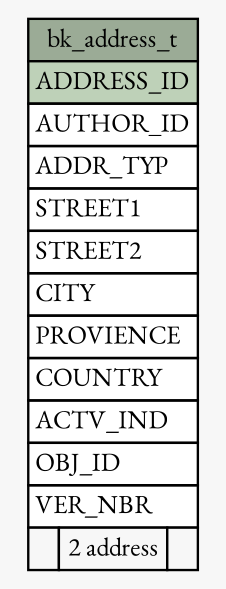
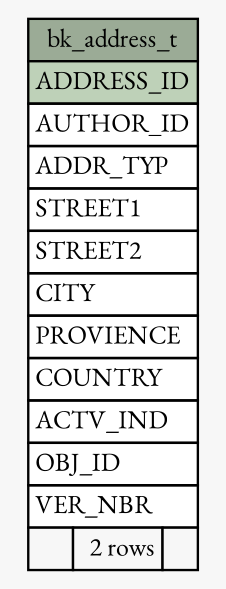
(114, 548) -> (122, 548)
